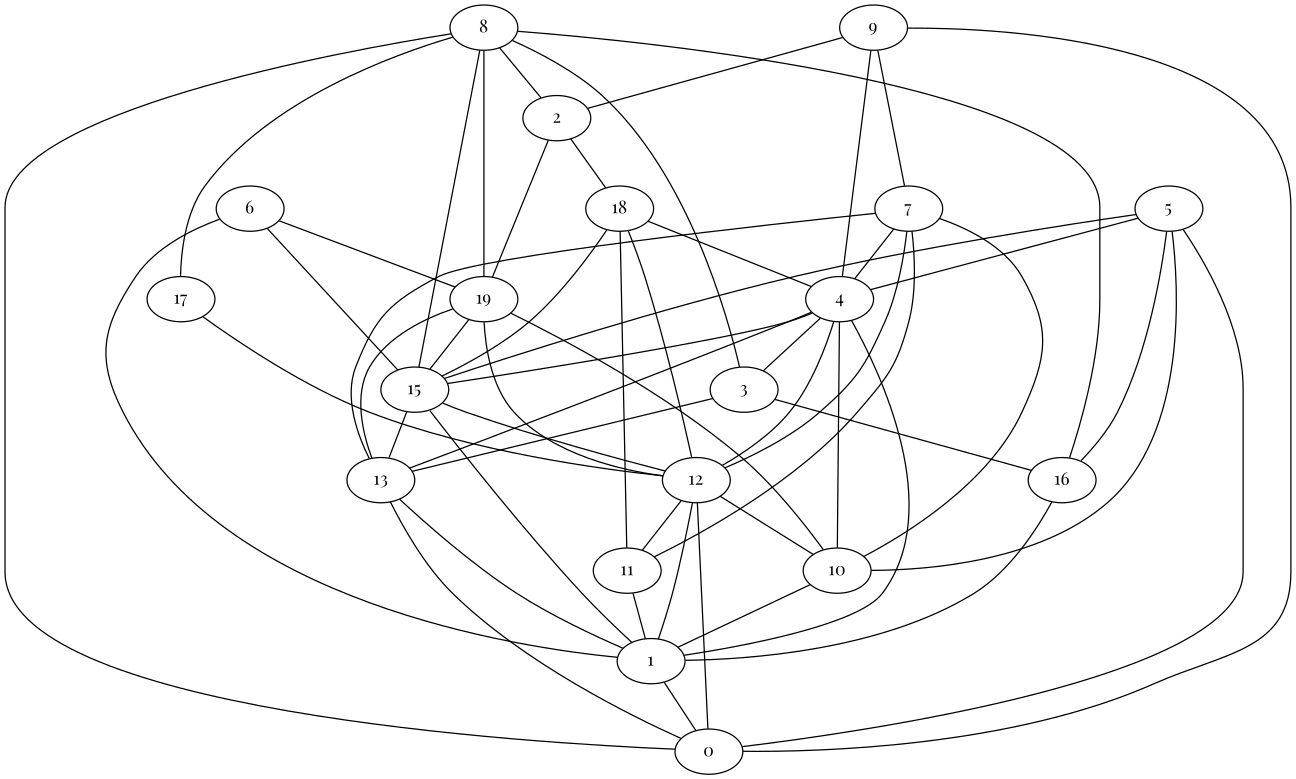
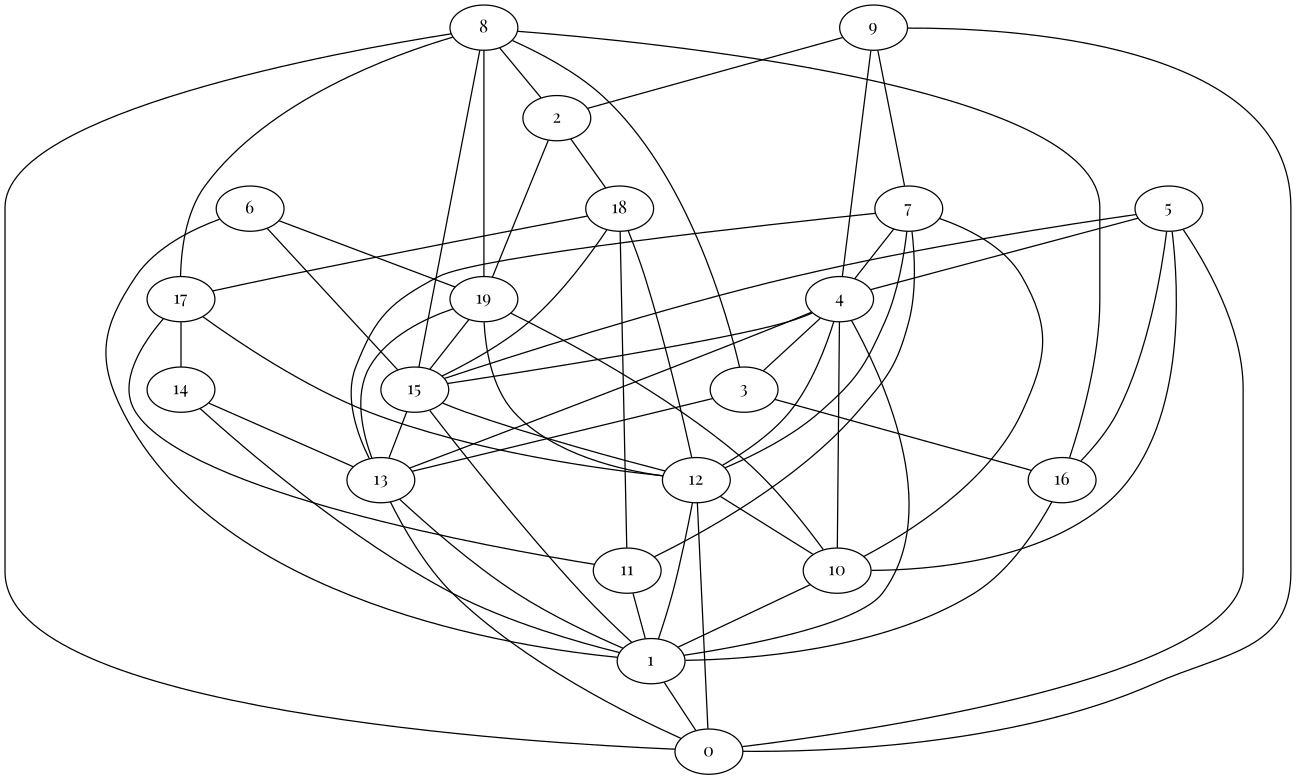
(730, 254) -> (400, 252)
none -> (181, 390)
(662, 525) -> (291, 495)
